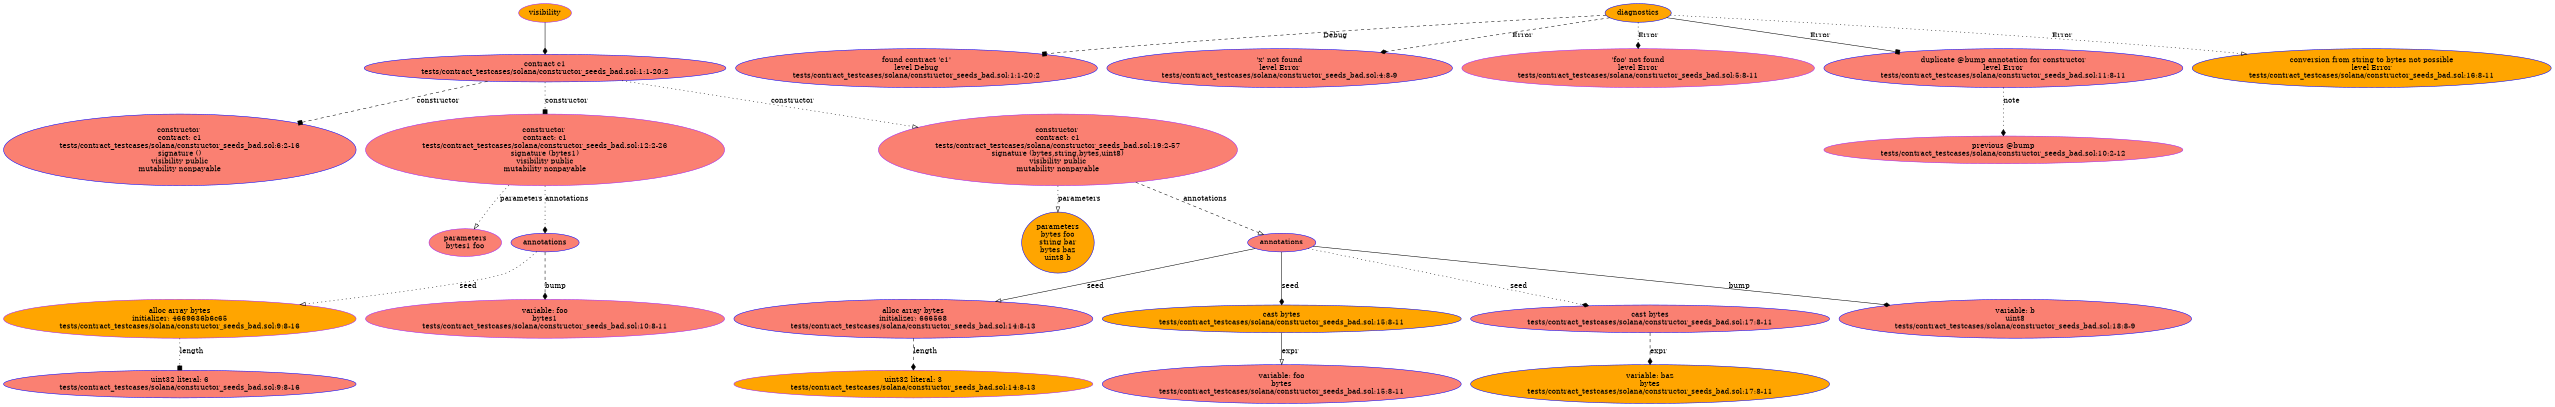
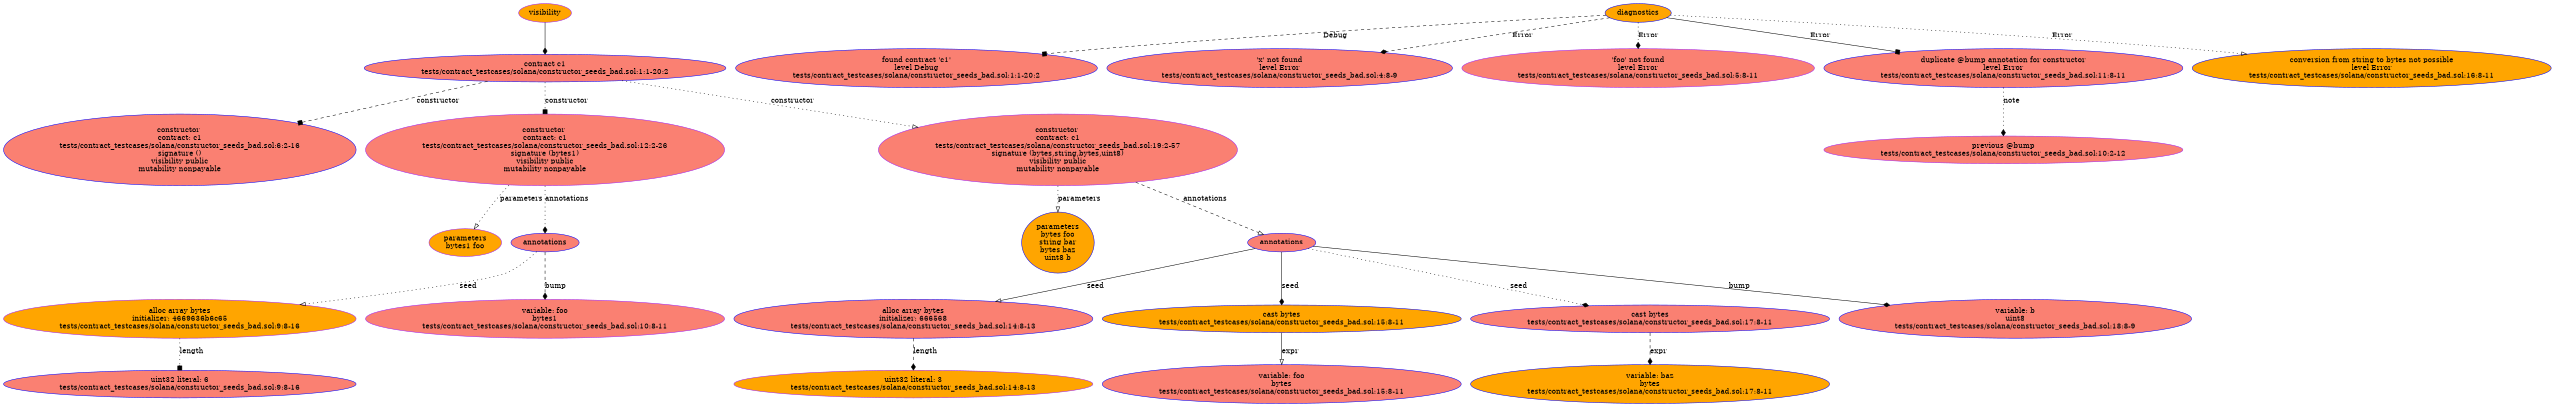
(465, 243) -> (465, 243)
